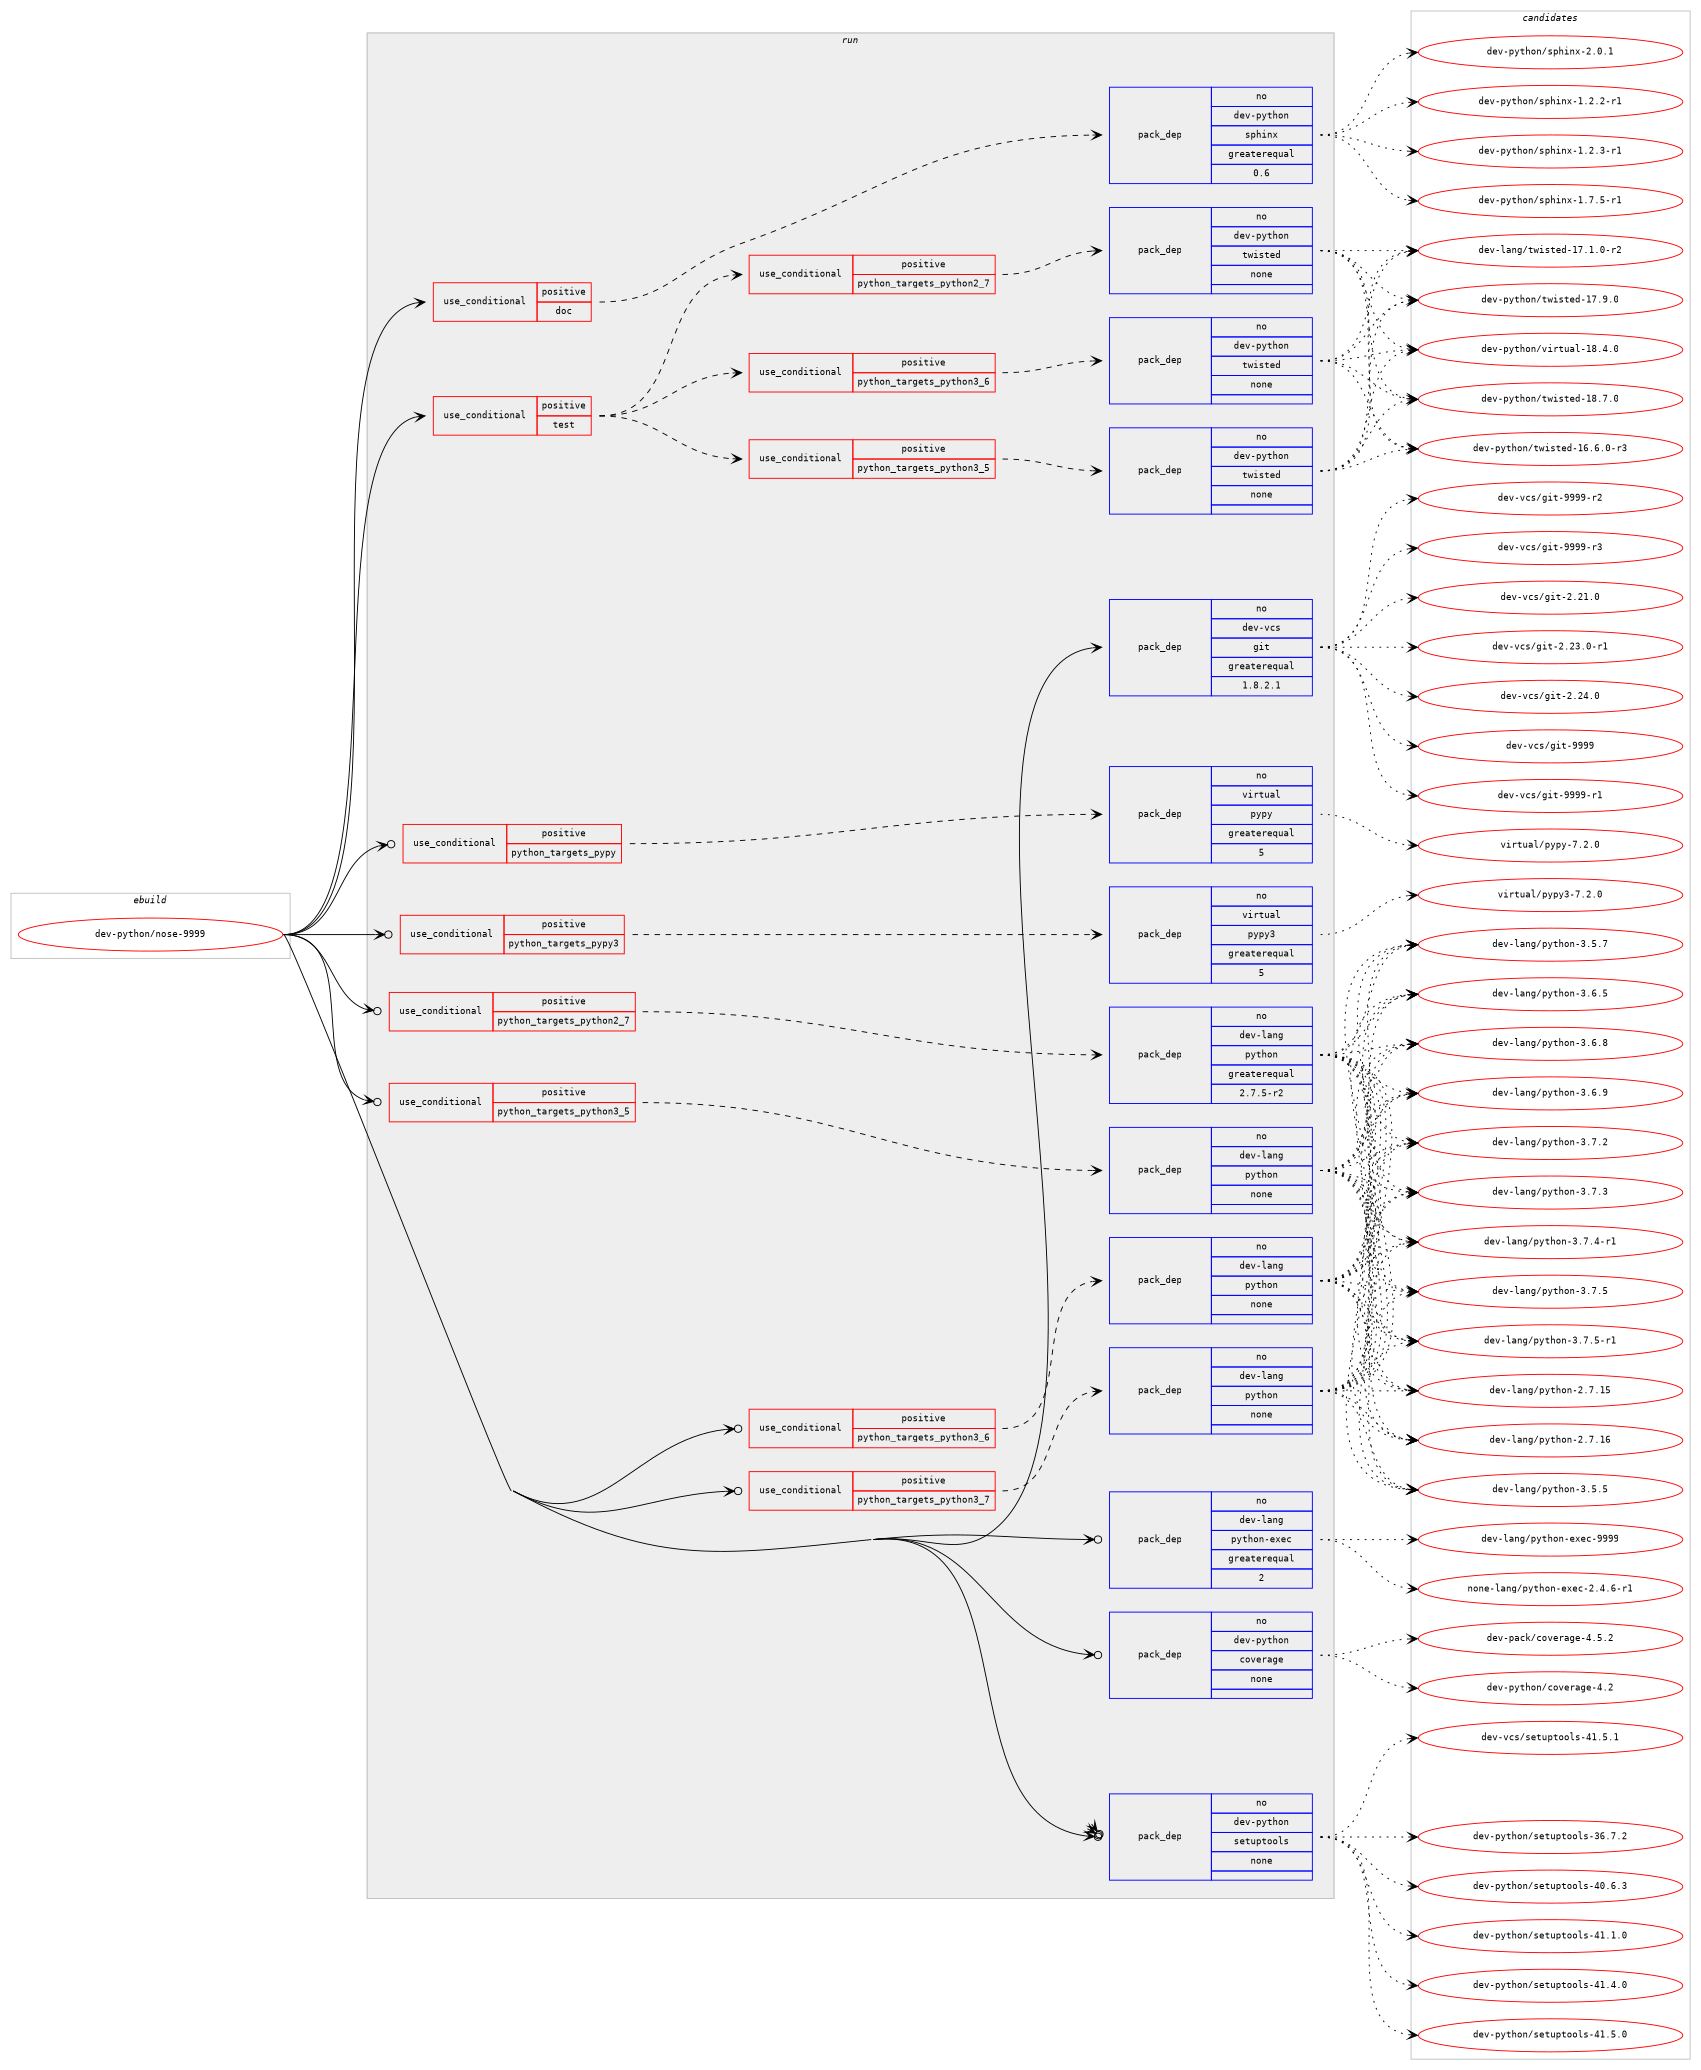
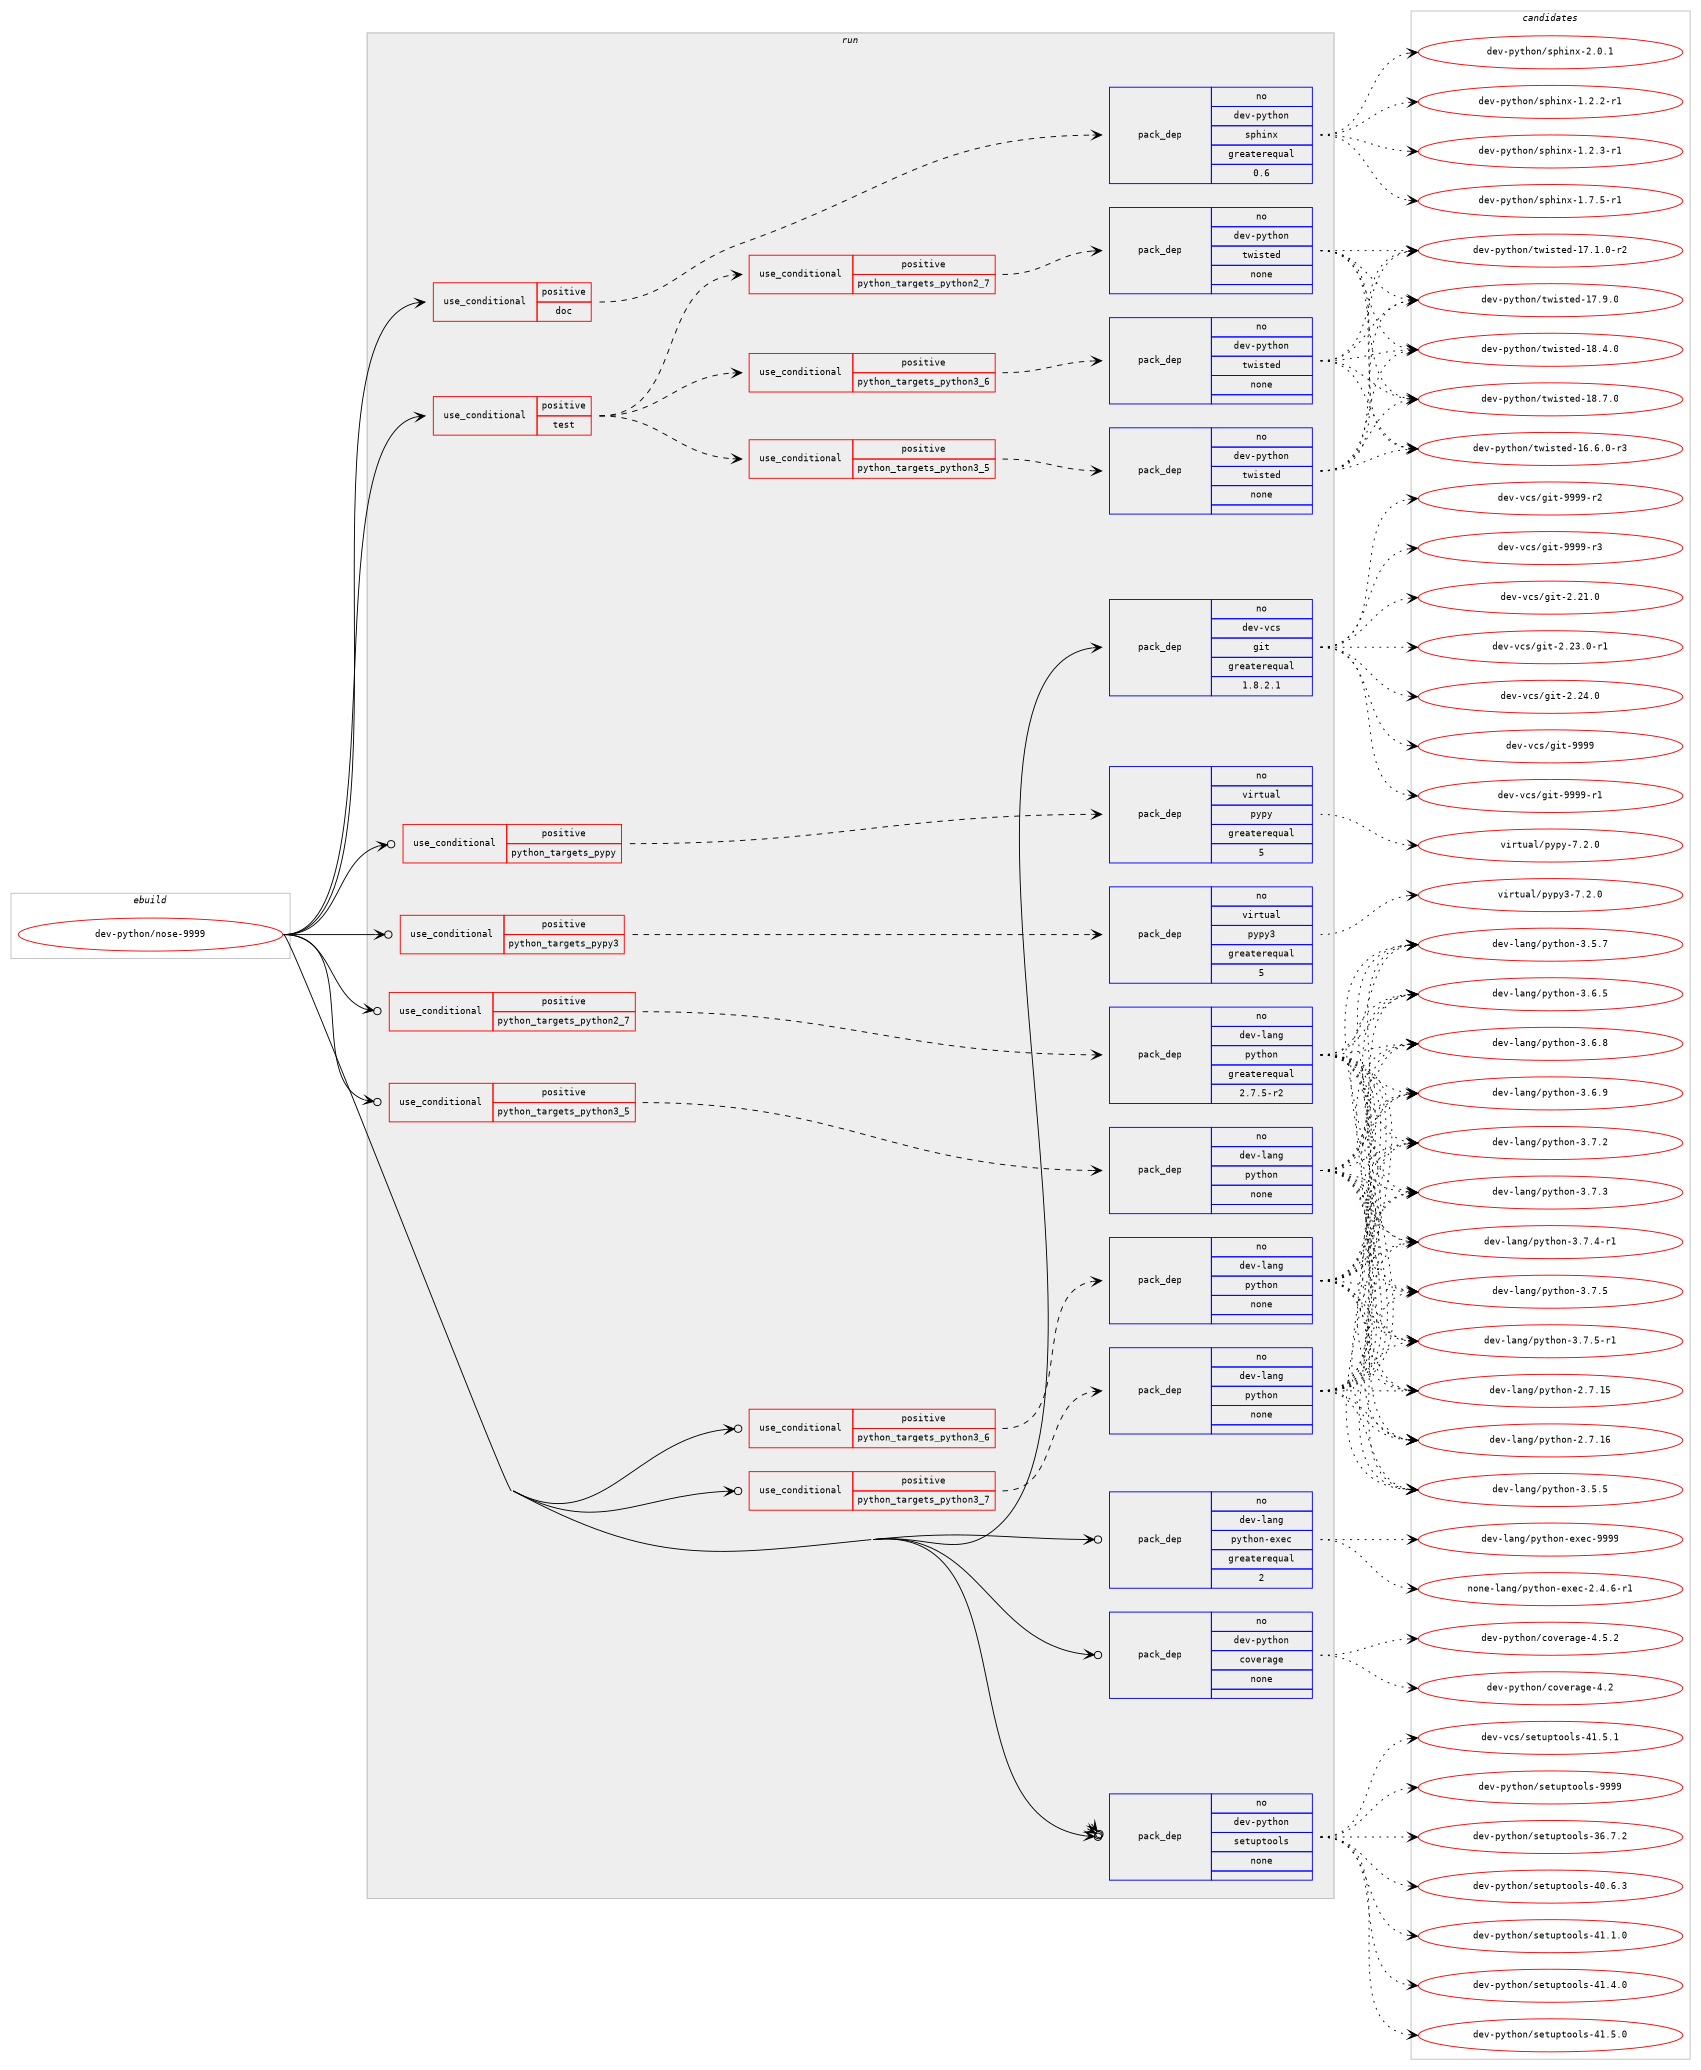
(1551, 251) -> (1551, 251)
(1551, 350) -> (1551, 350)
(1551, 1639) -> (1551, 1639)
none -> (1551, 1787)
